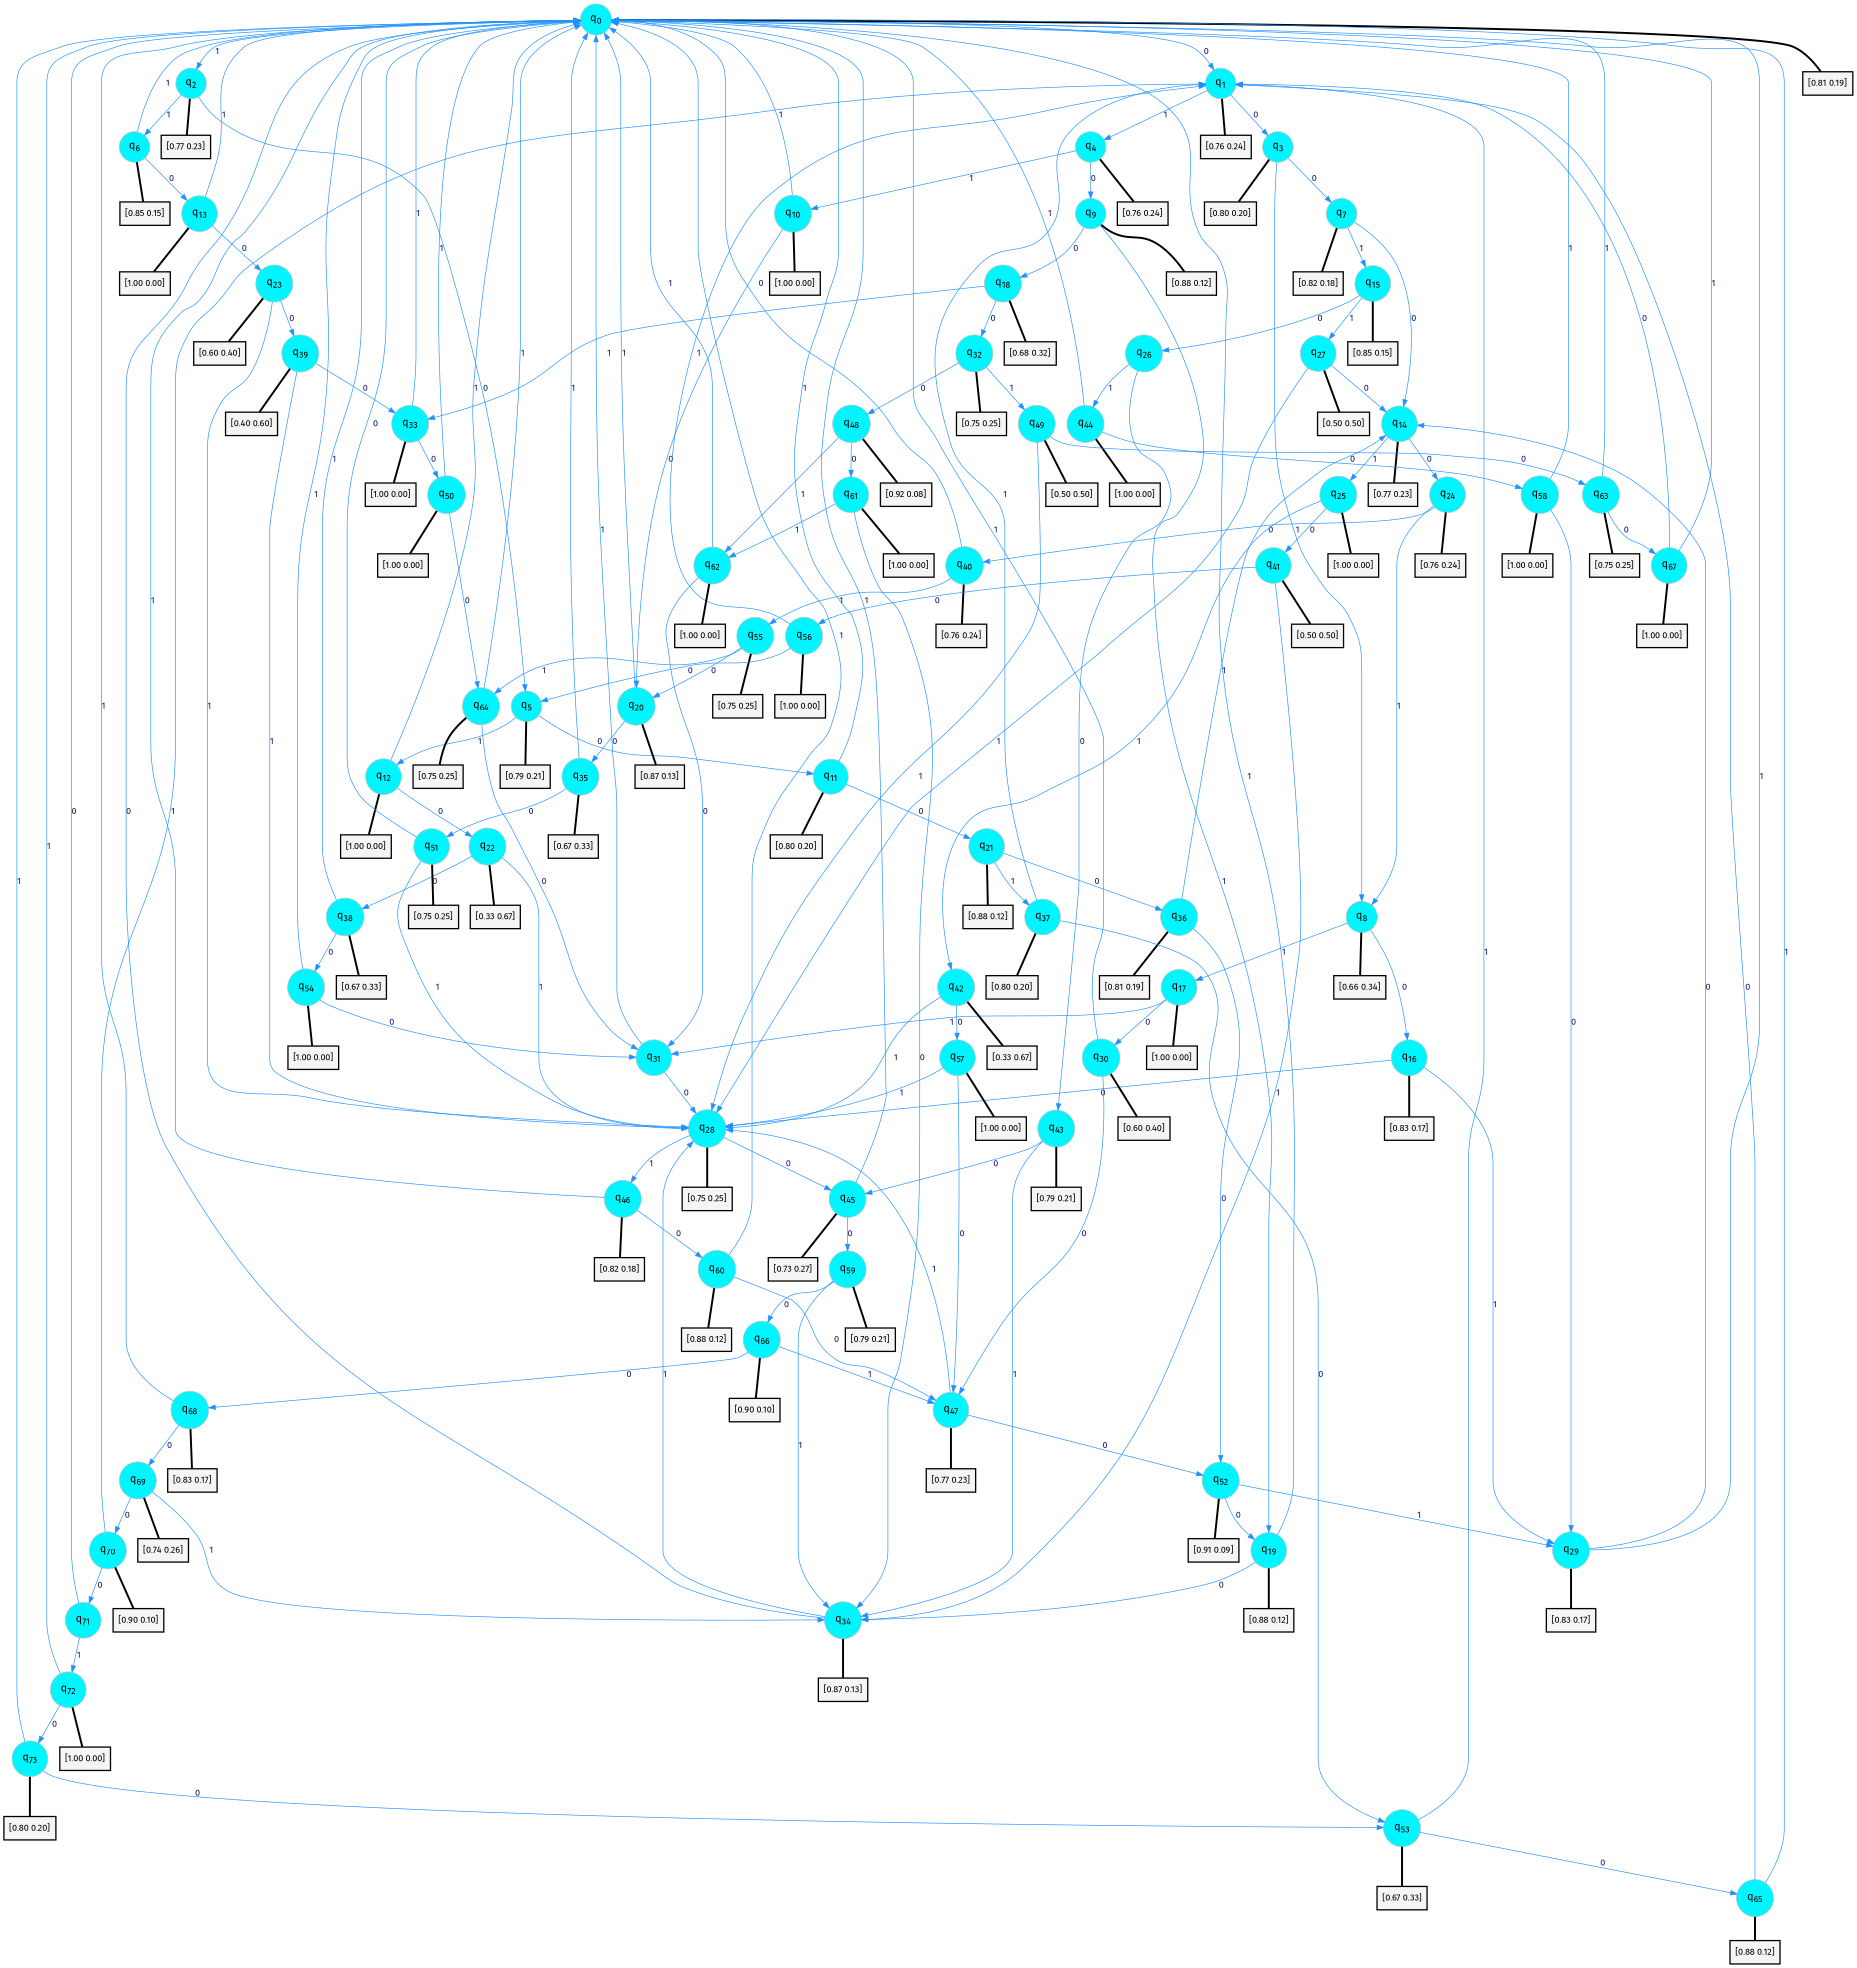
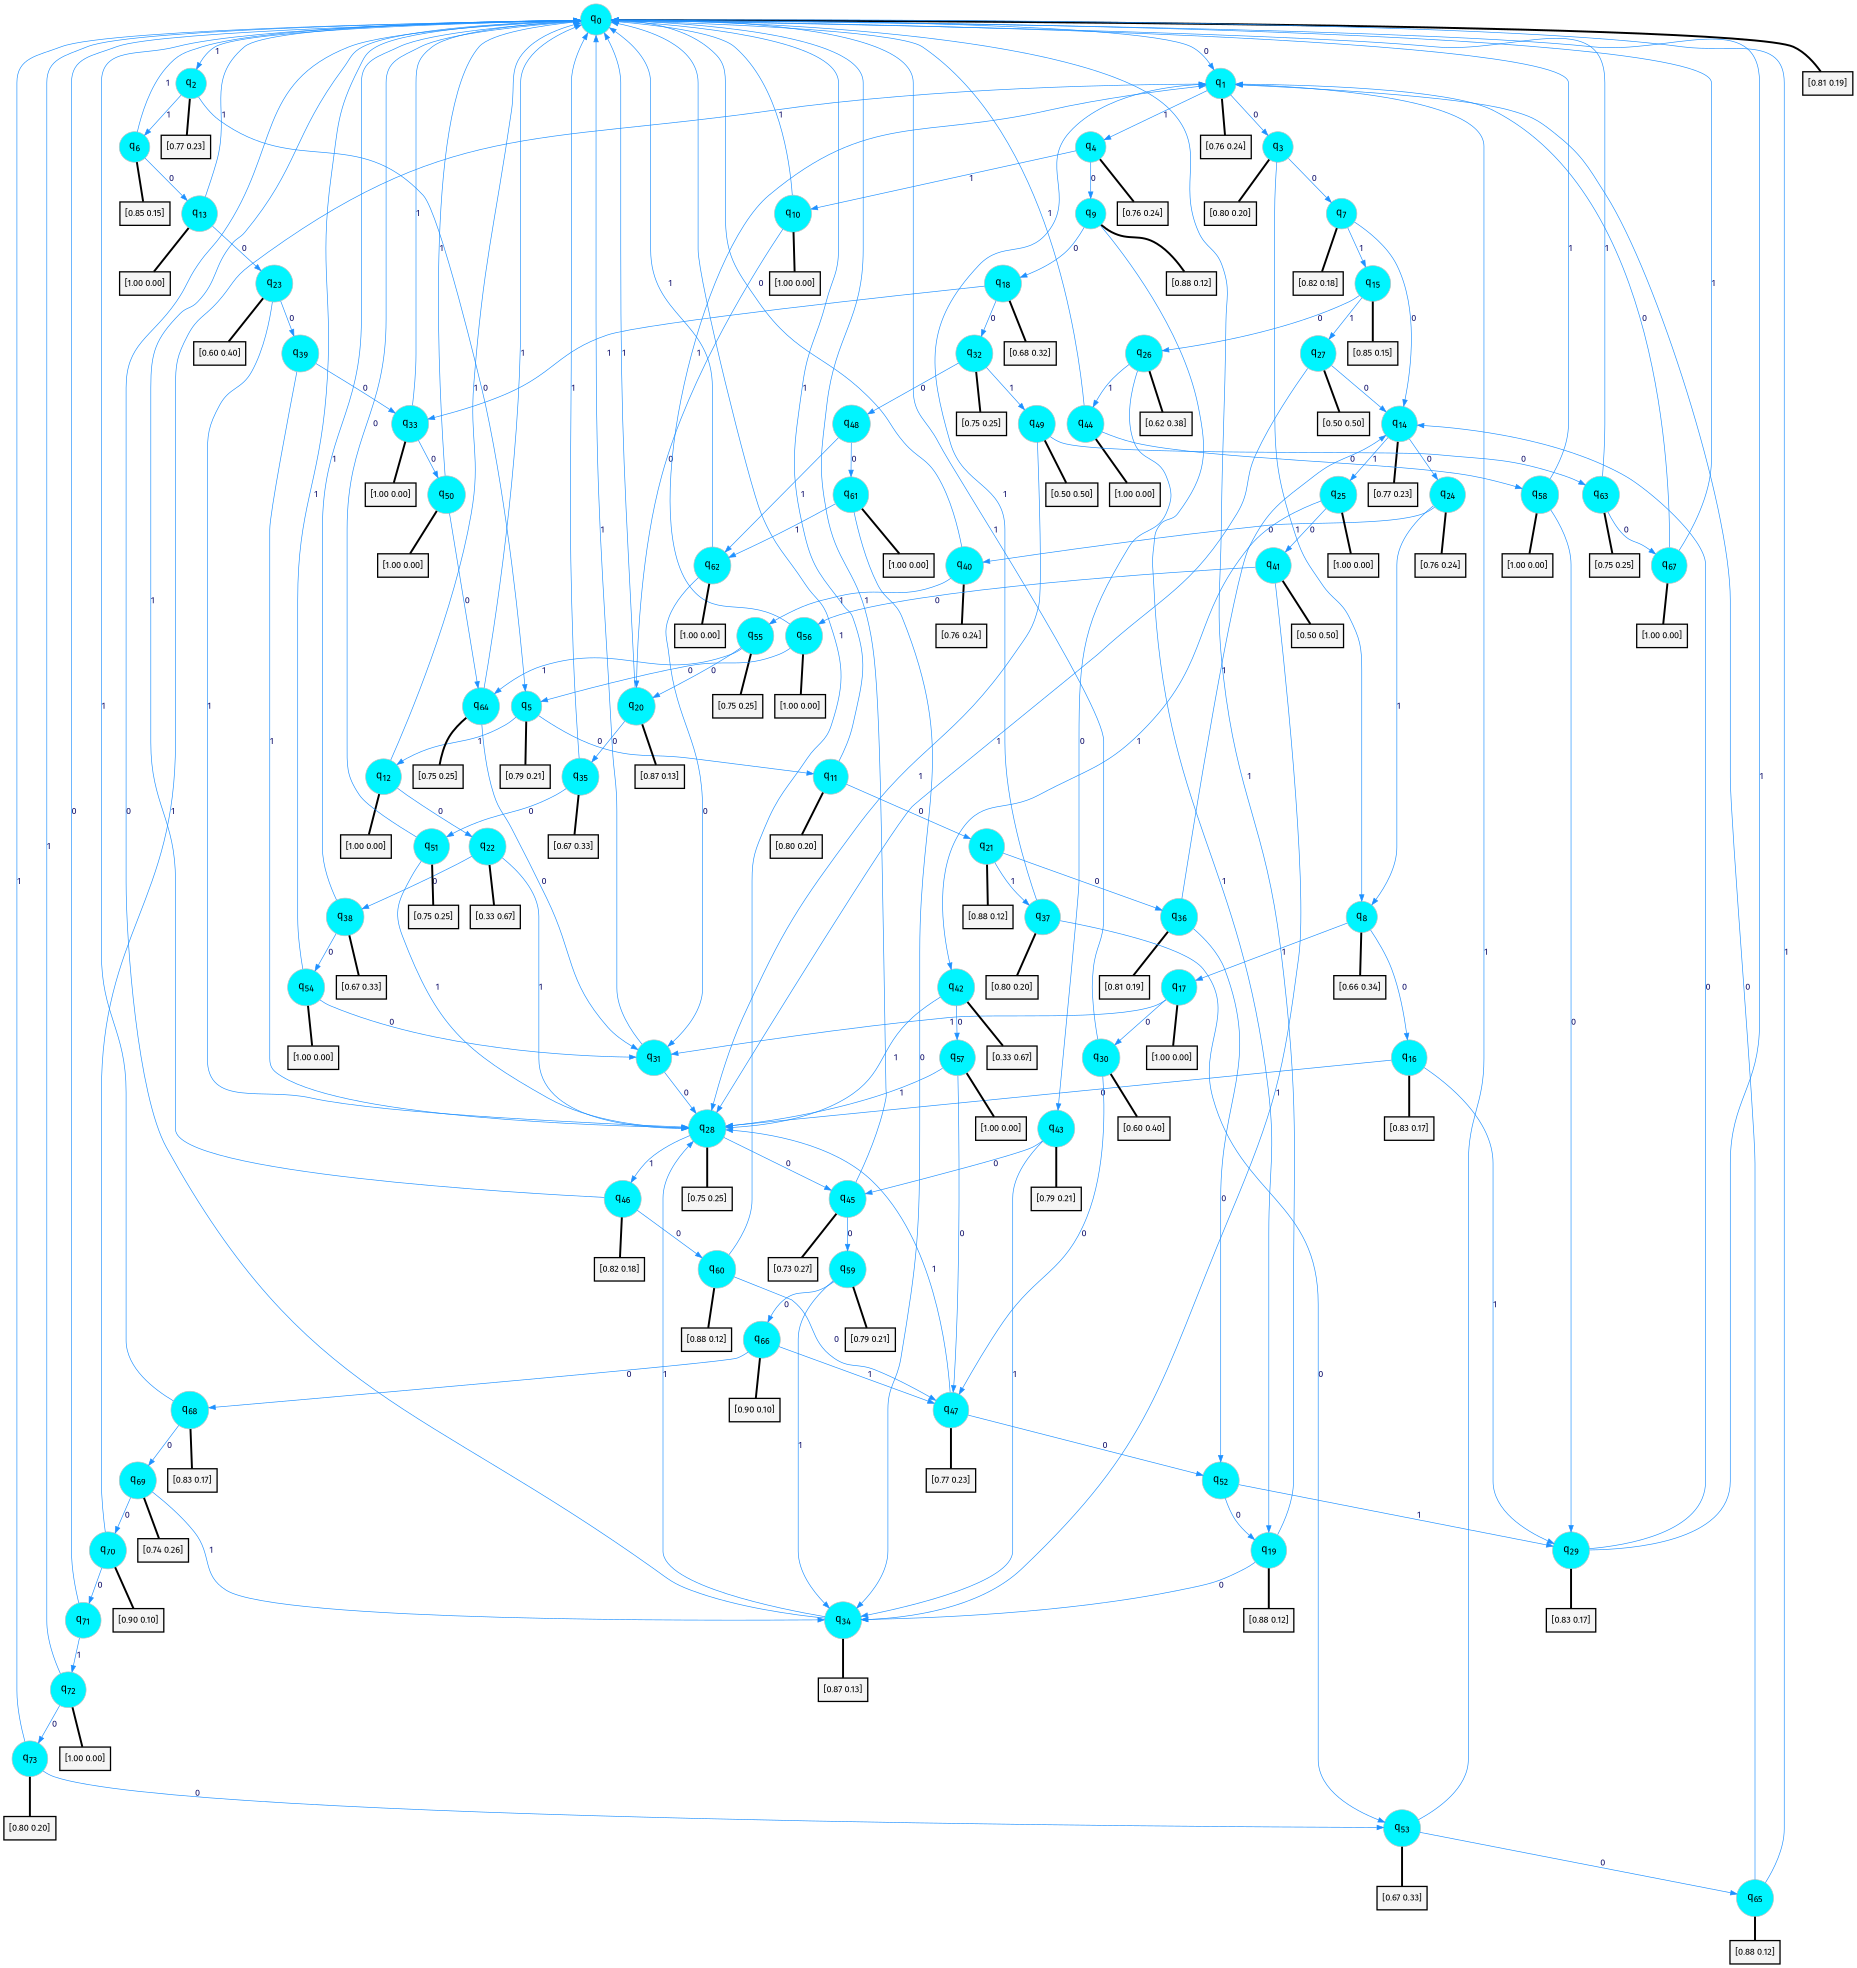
(252, 424) -> none
none -> (1166, 424)
(906, 495) -> none
(1214, 1550) -> none
